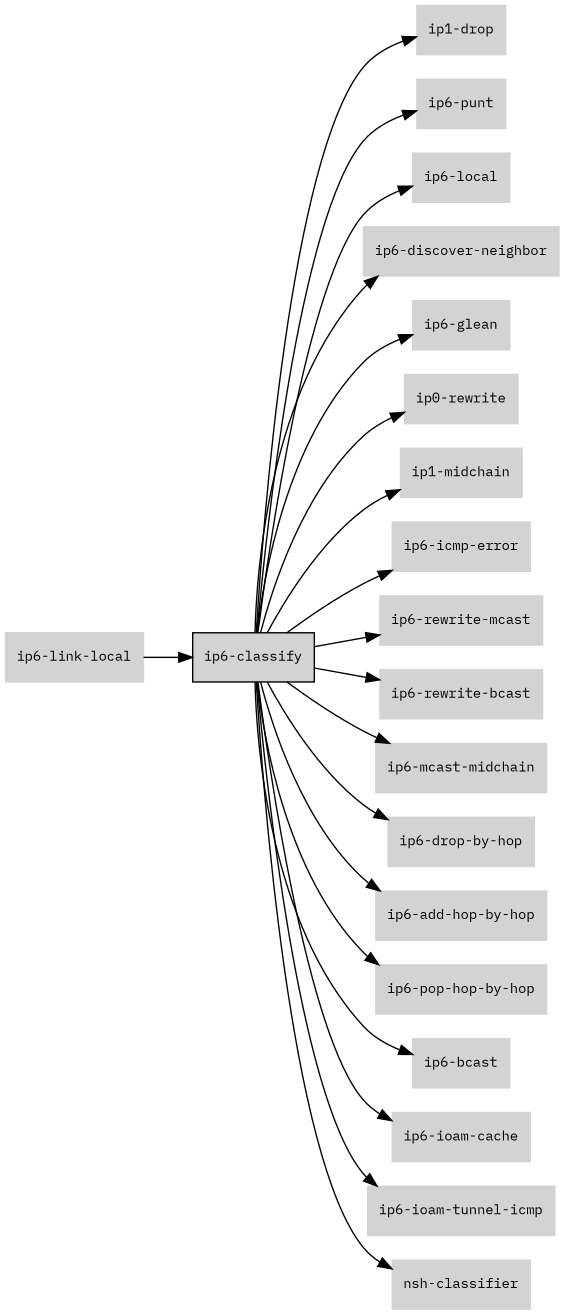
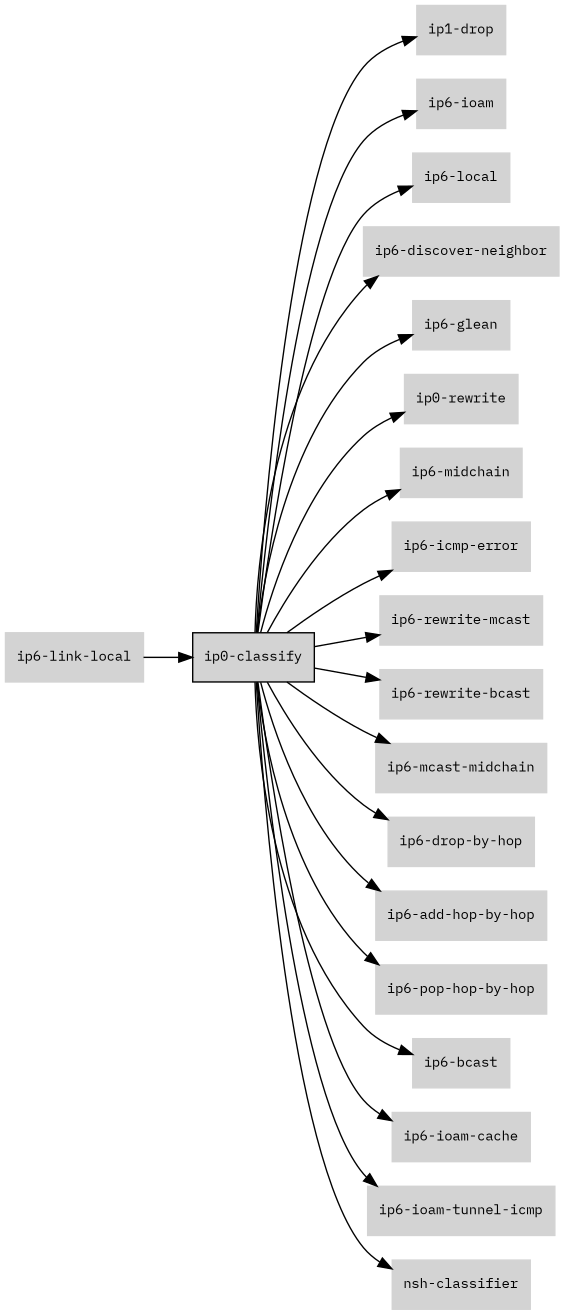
(461, 104) -> (461, 104)
(461, 473) -> (461, 473)
(254, 657) -> (254, 657)
